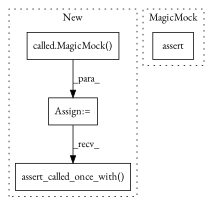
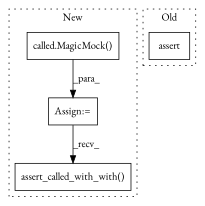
(174, 18) -> (169, 18)
(73, 177) -> (73, 177)
